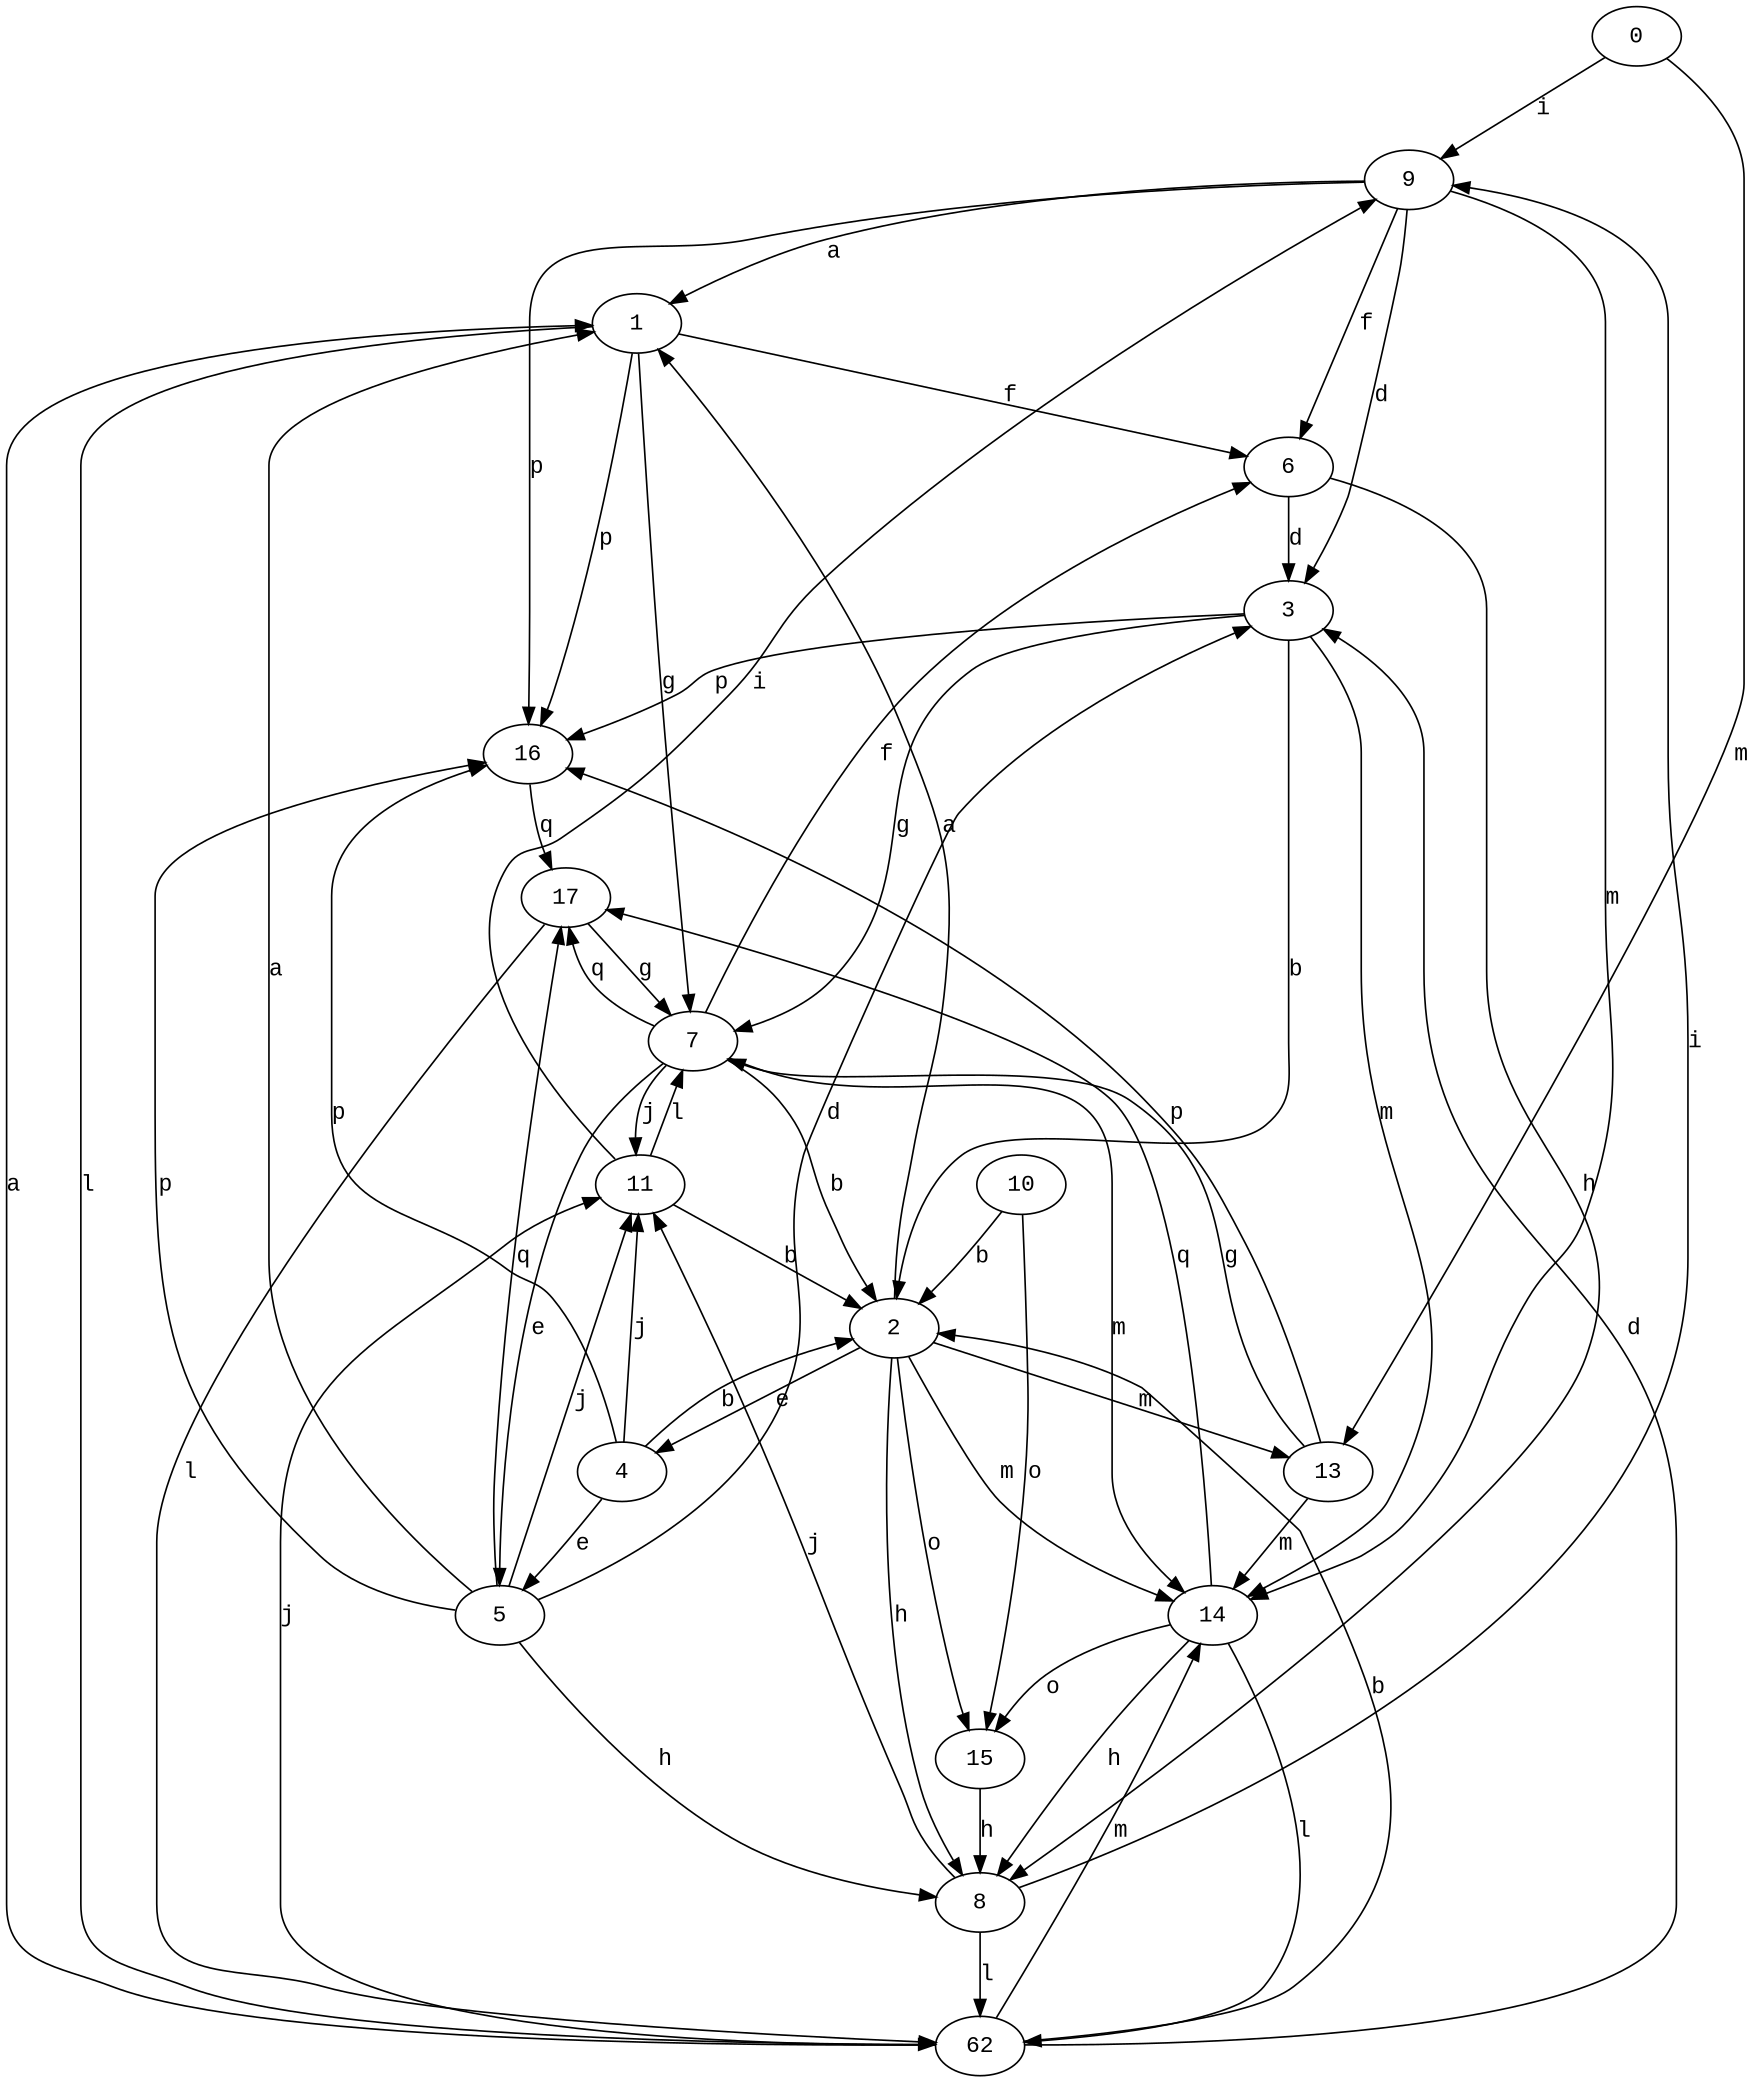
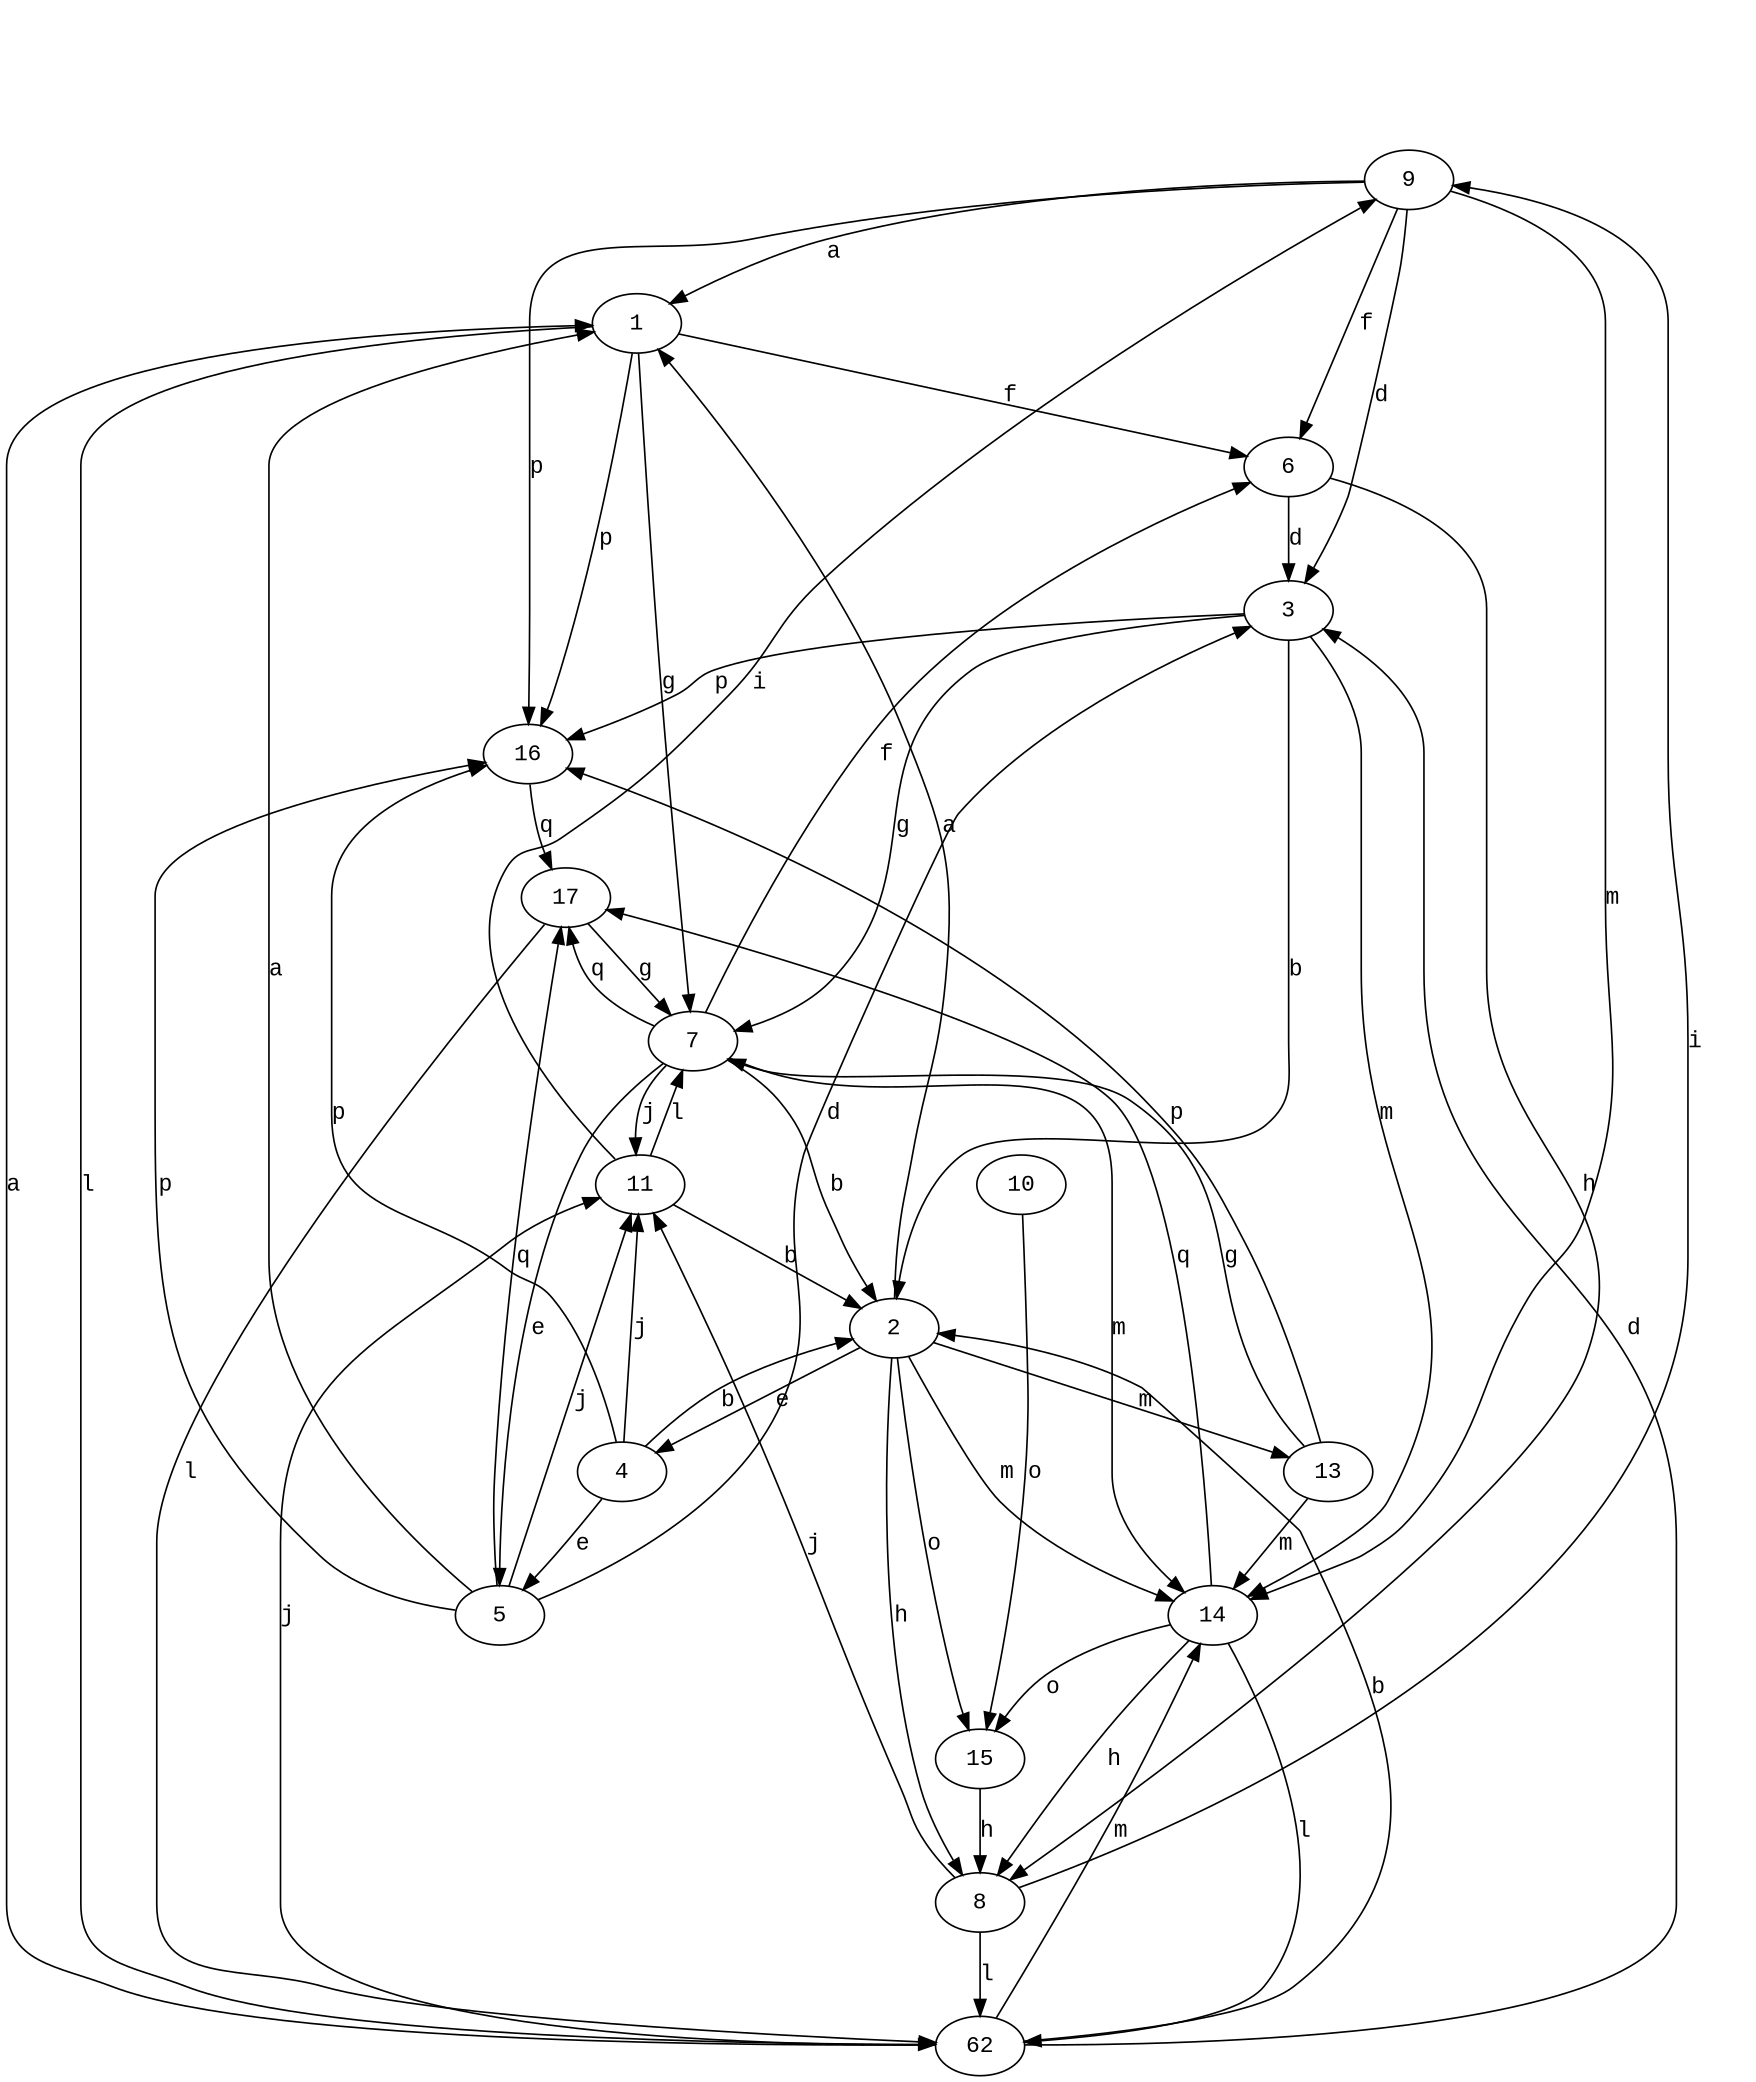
(1637, 36) -> none
(968, 1253) -> none
(693, 1813) -> none
